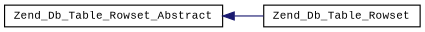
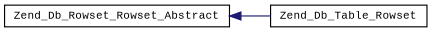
(114, 16) -> (117, 16)
